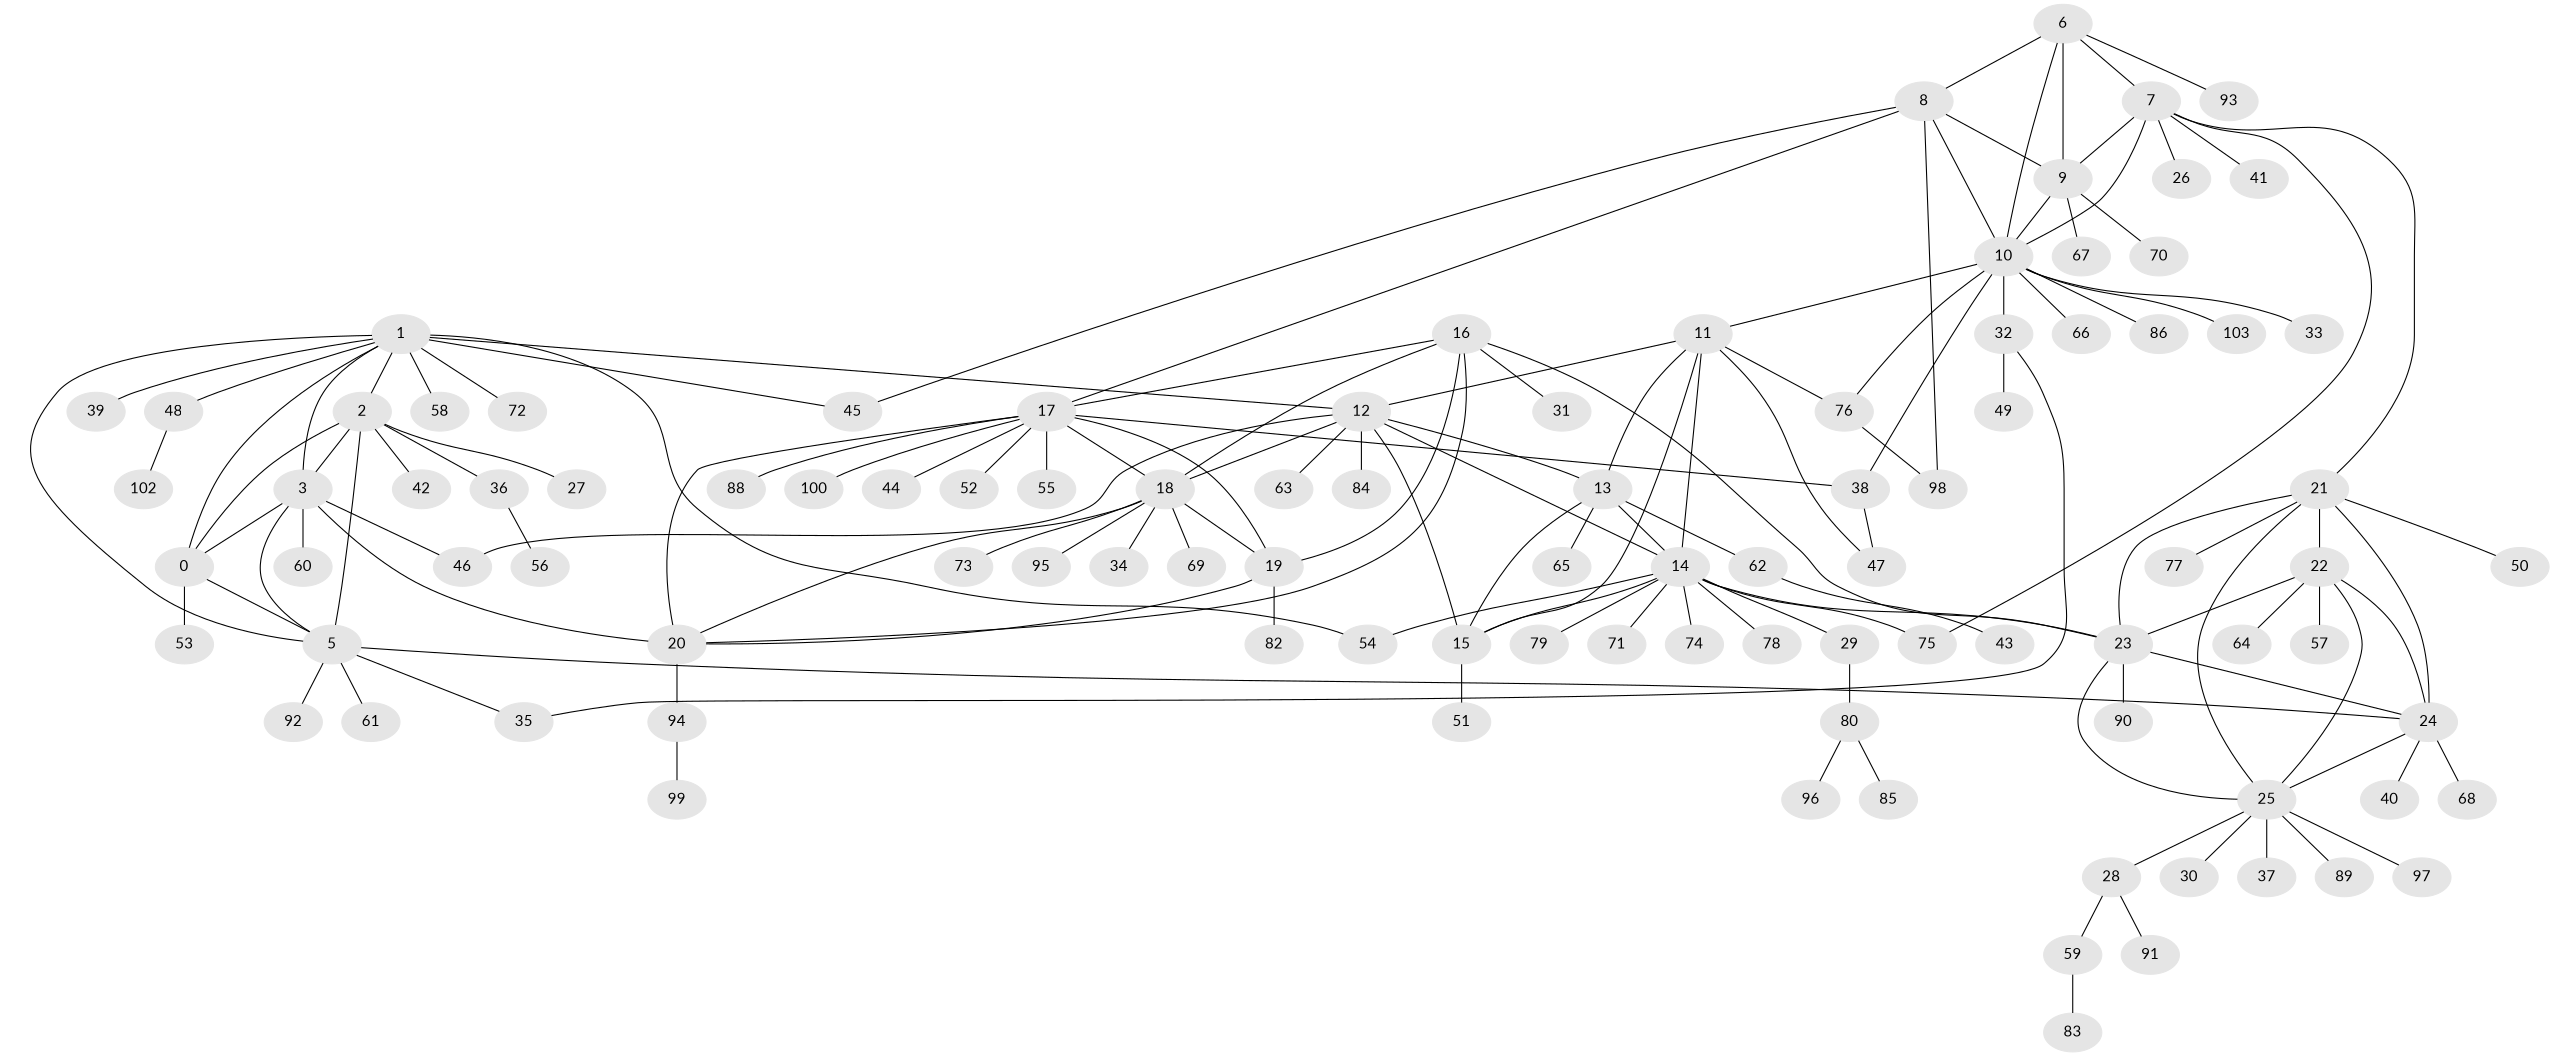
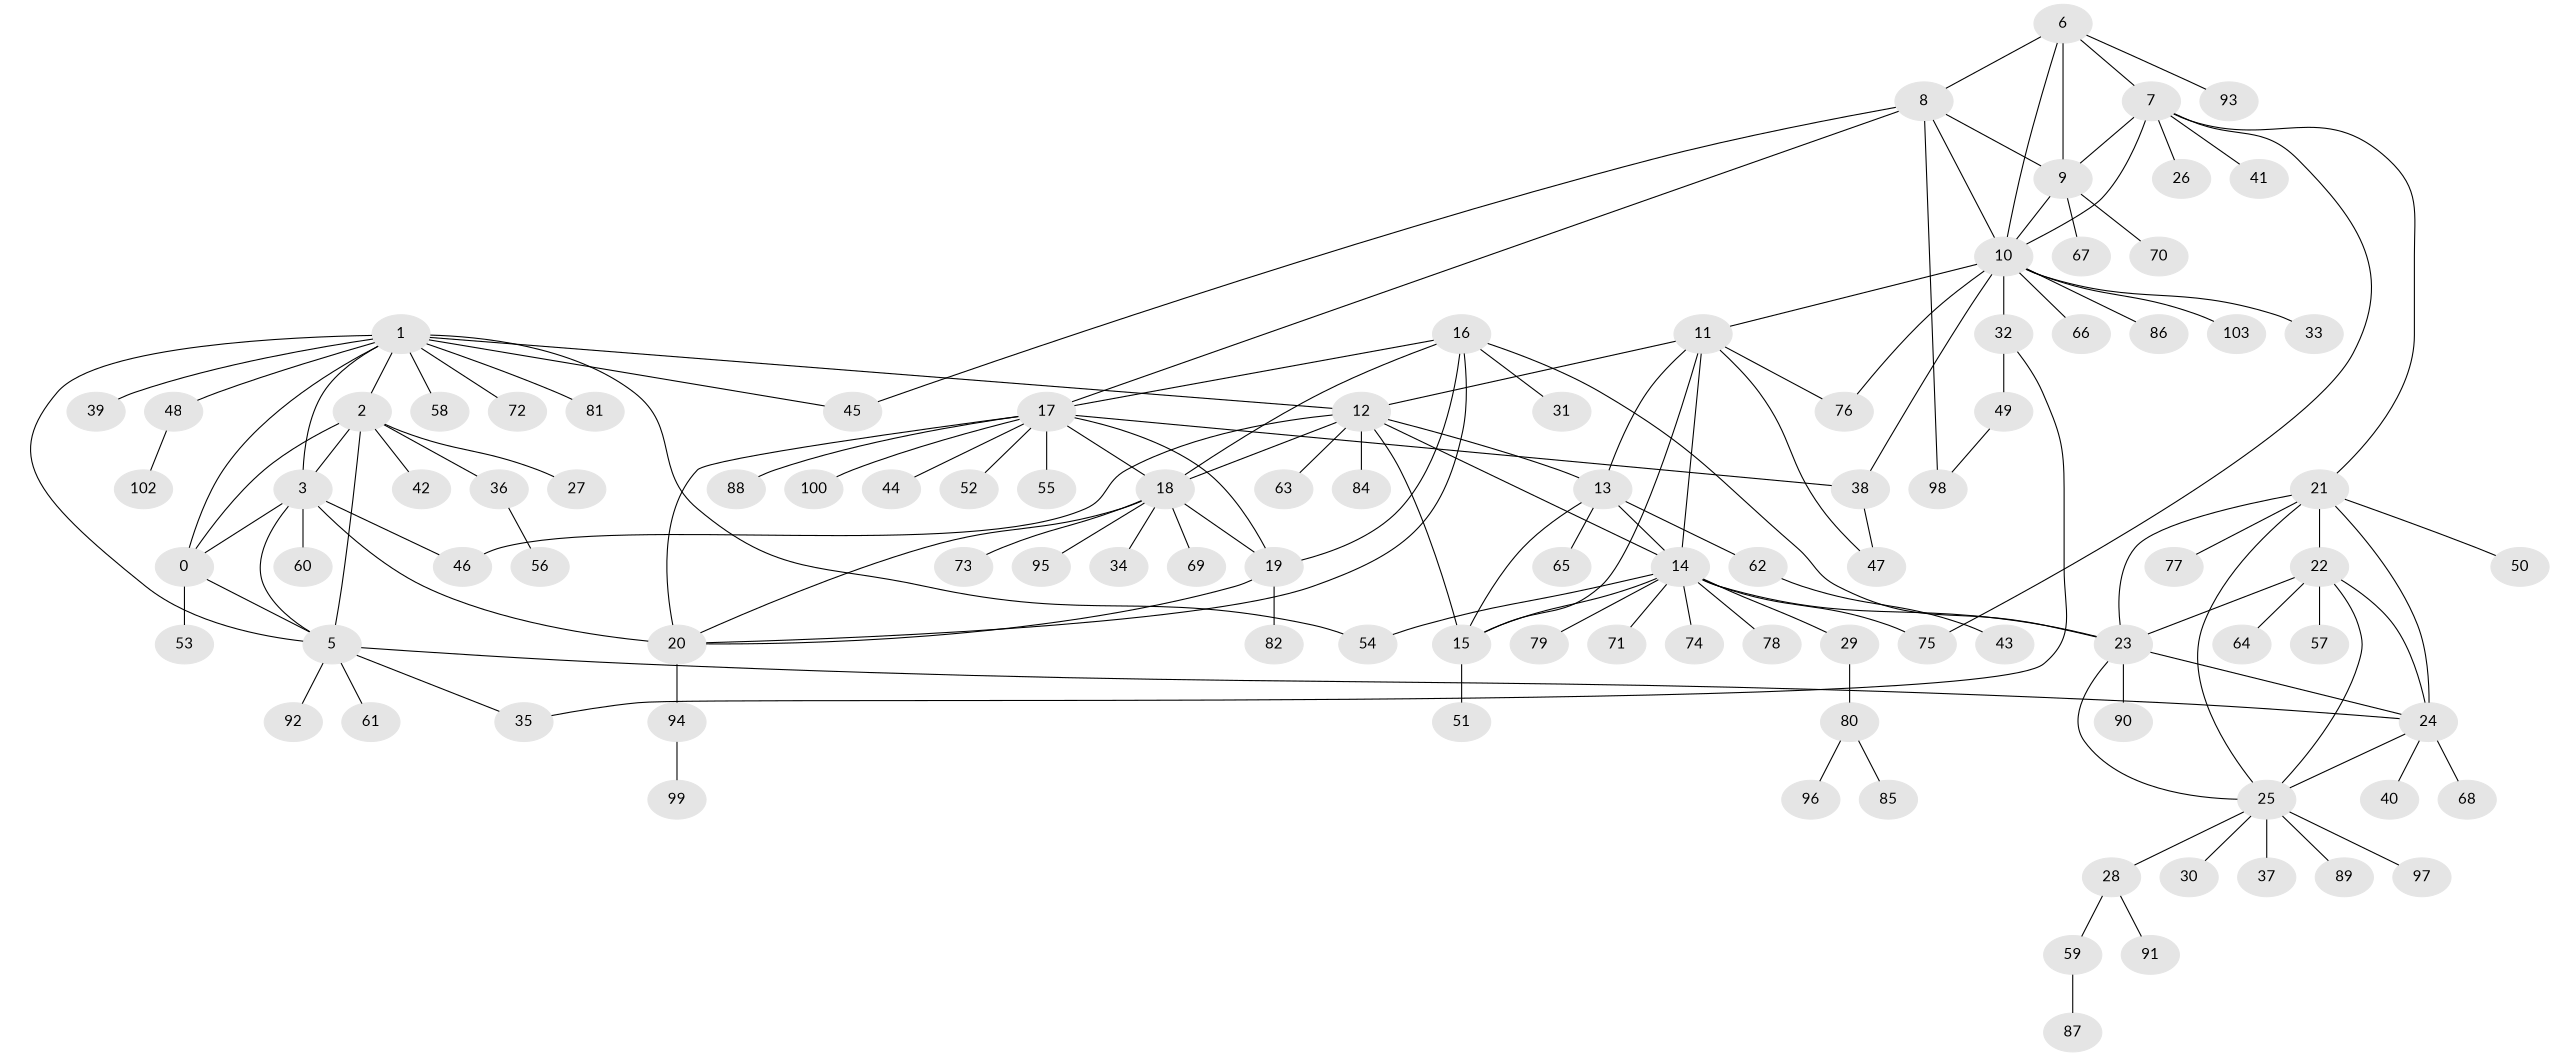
none -> (595, 412)
(1891, 451) -> (1971, 451)
(2073, 1033) -> (2073, 1033)
